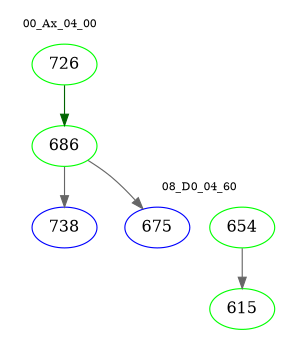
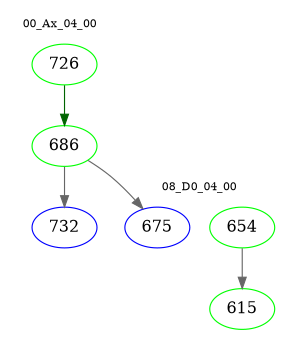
(200, 187) -> (200, 187)
(65, 228) -> (65, 228)
